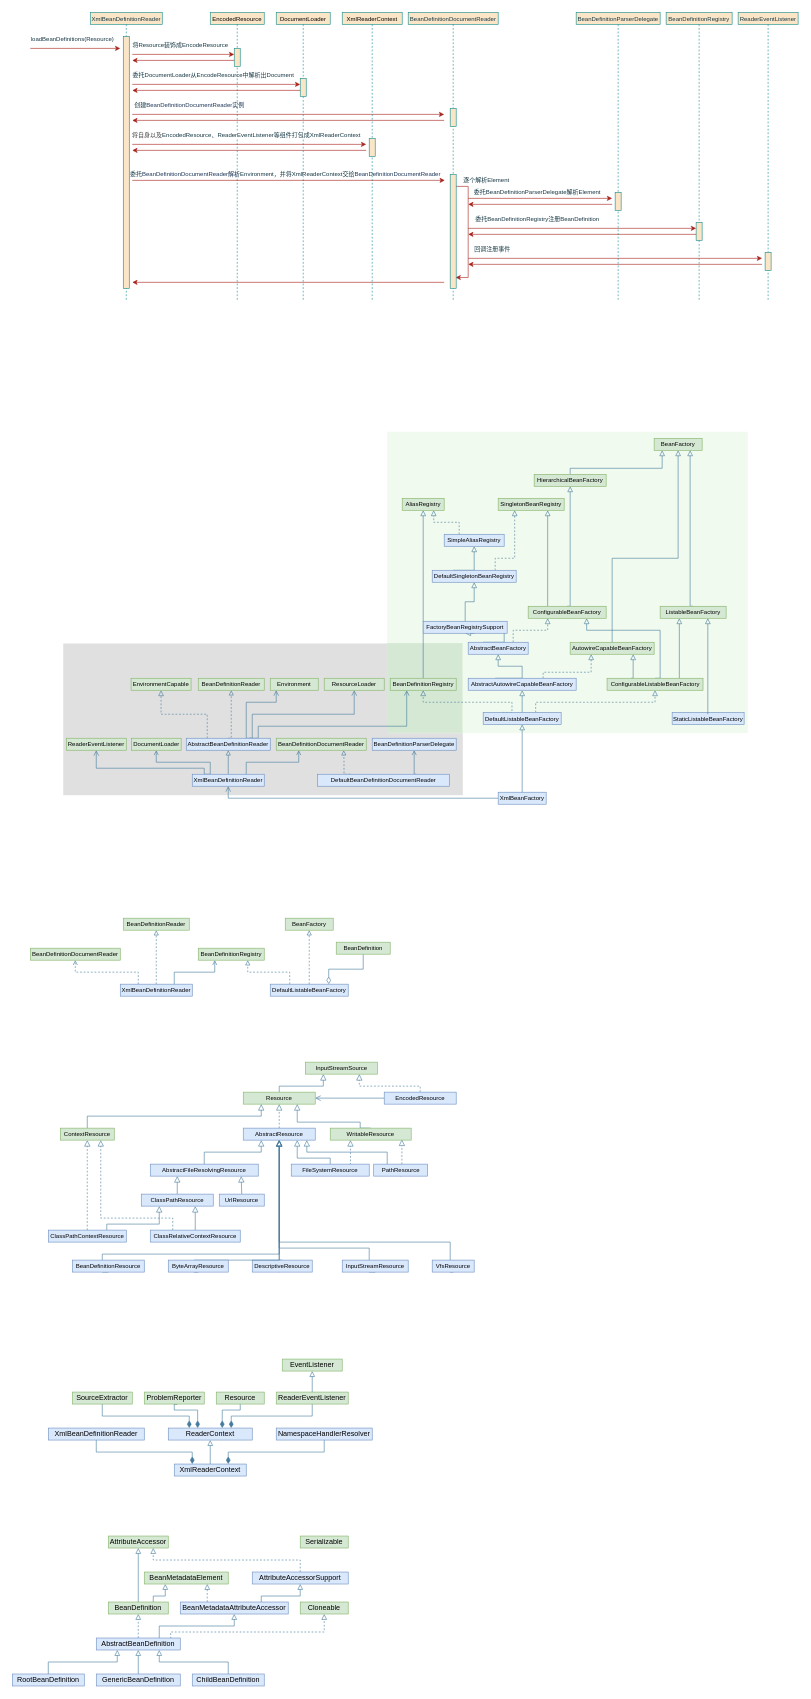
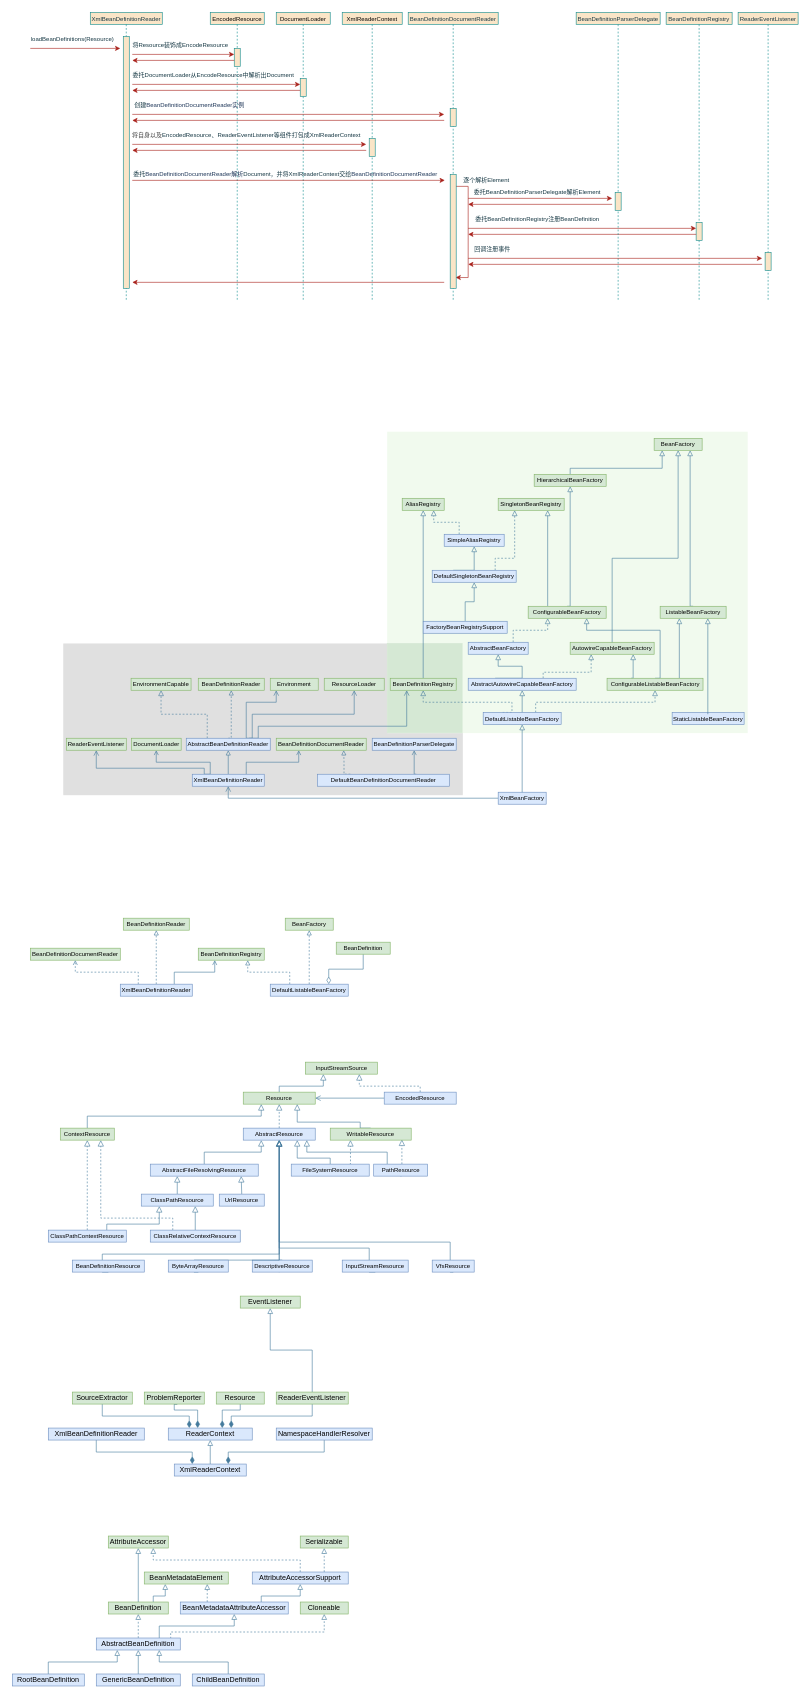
(286, 174) -> (286, 174)
(504, 639) -> none
(312, 1365) -> (270, 1302)
none -> (324, 1562)
